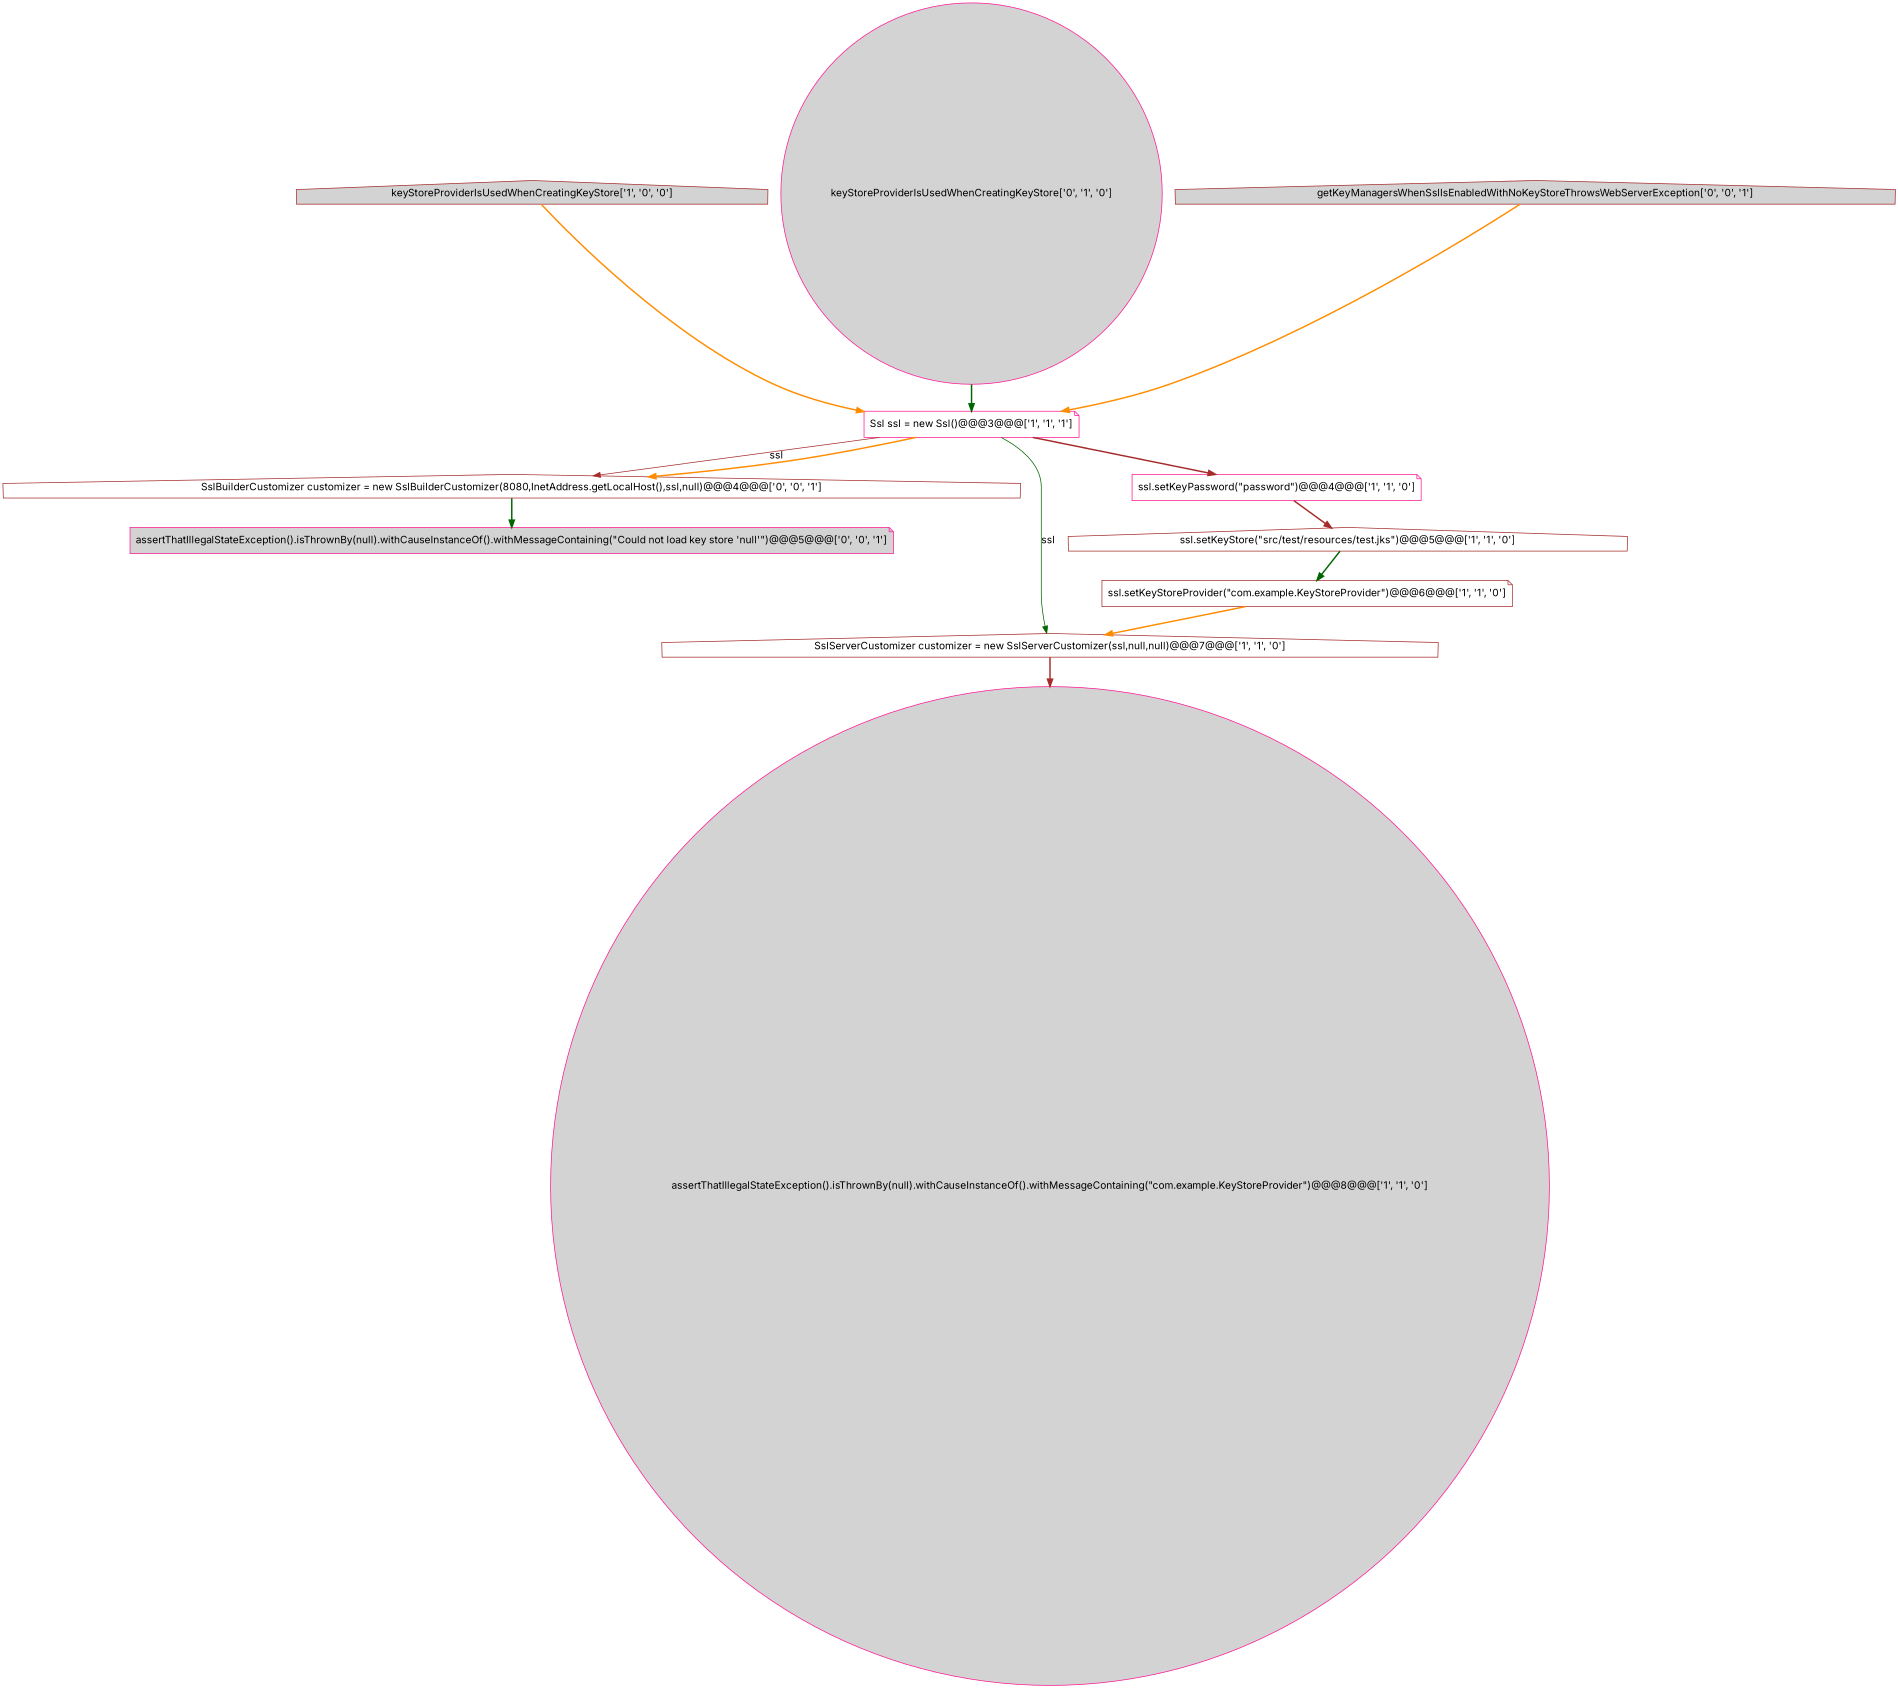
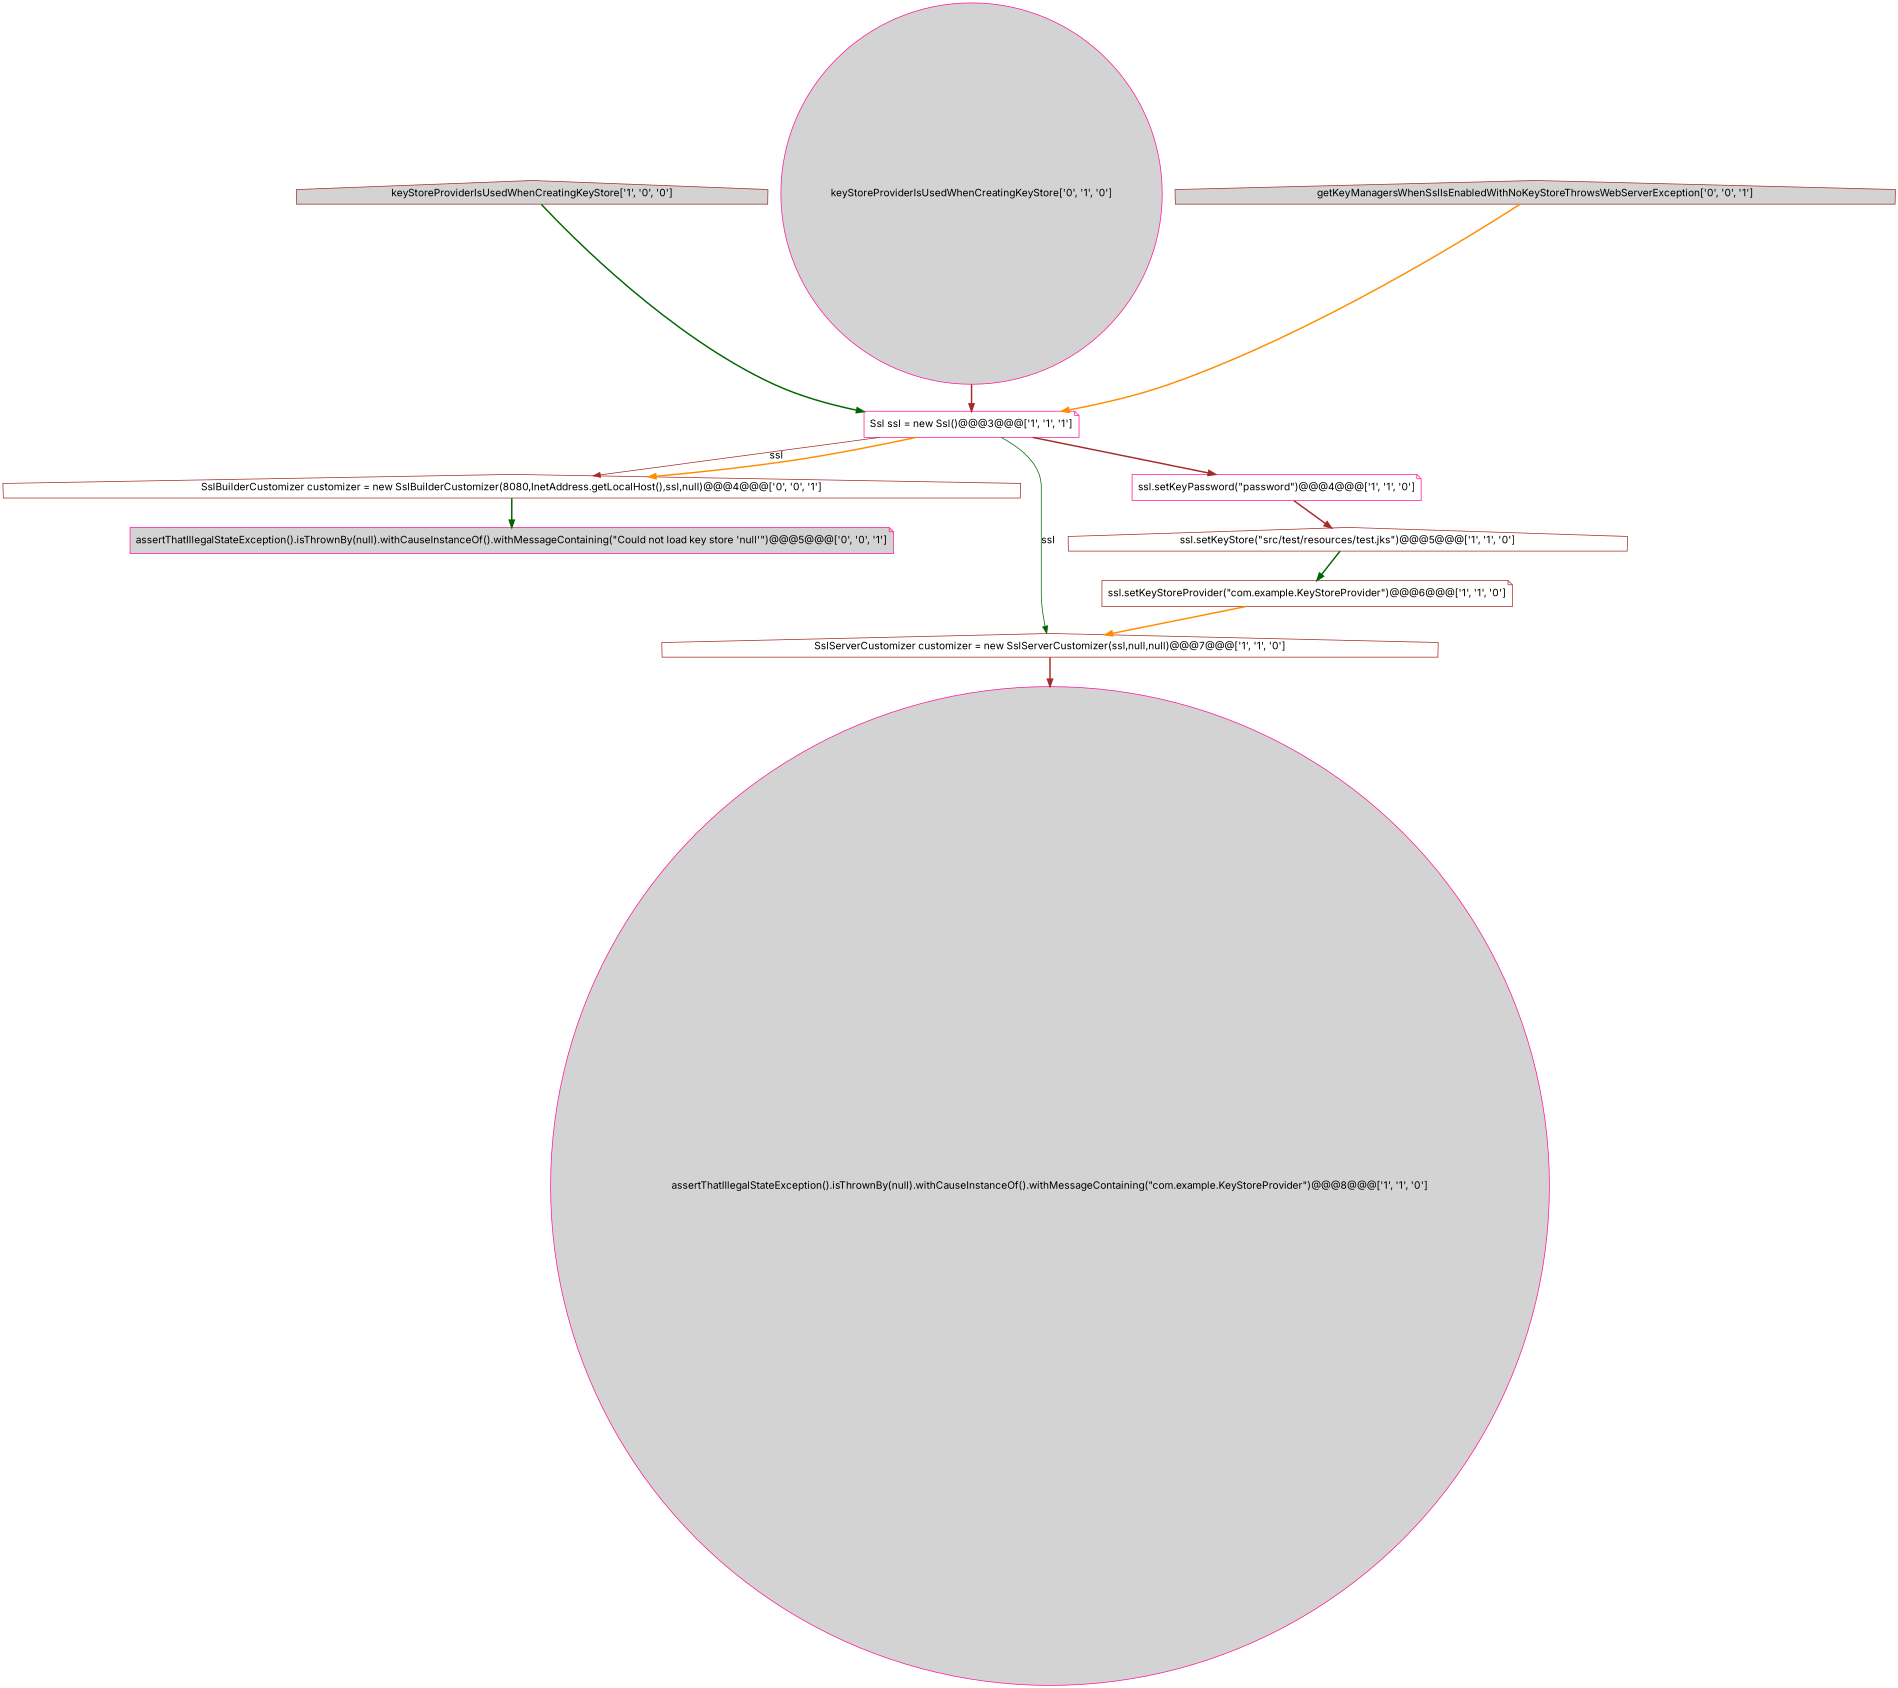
(684, 331) -> (684, 331)
(972, 394) -> (972, 394)
